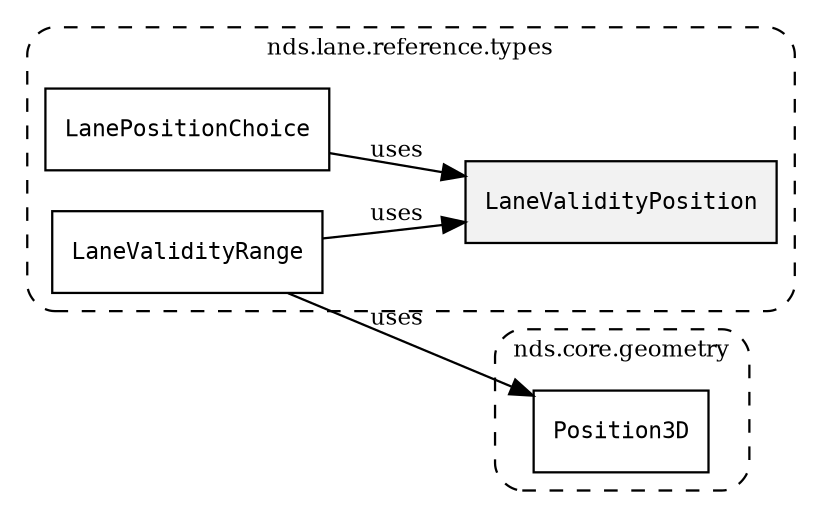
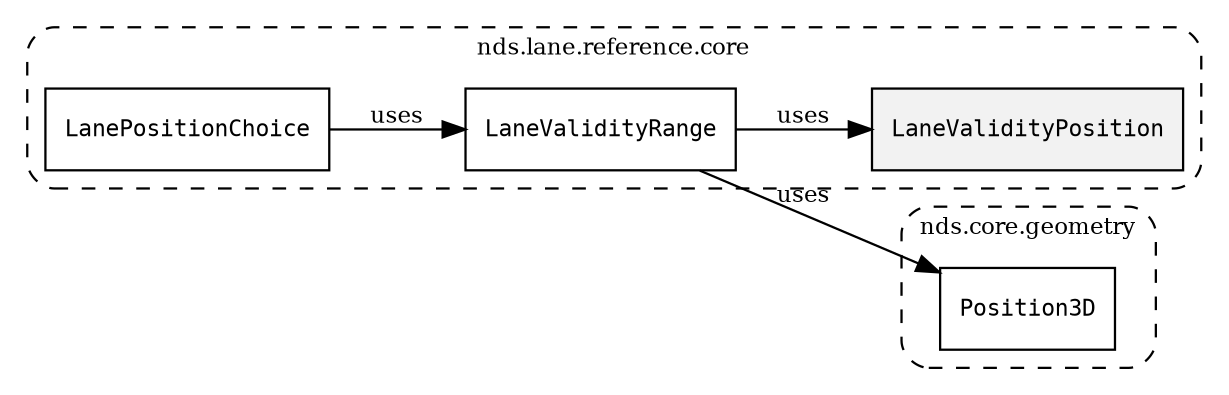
(411, 49) -> (614, 49)
(386, 163) -> (386, 129)
